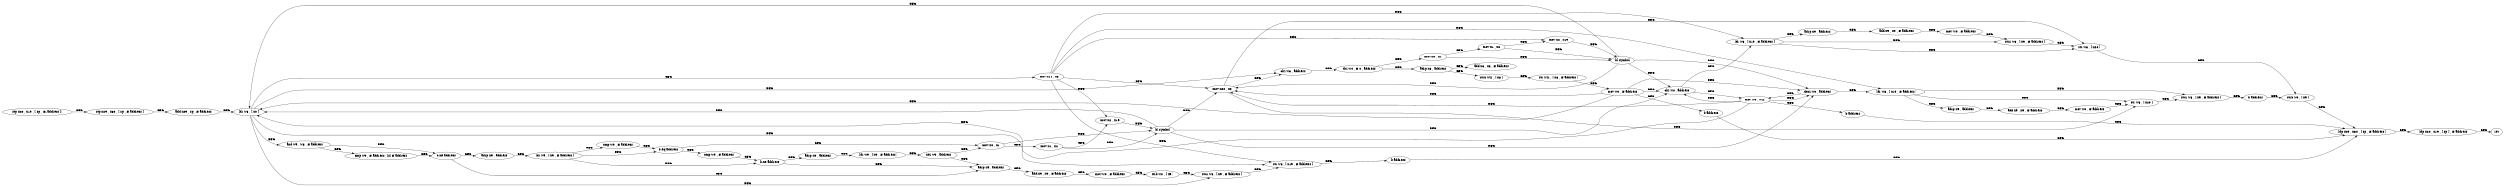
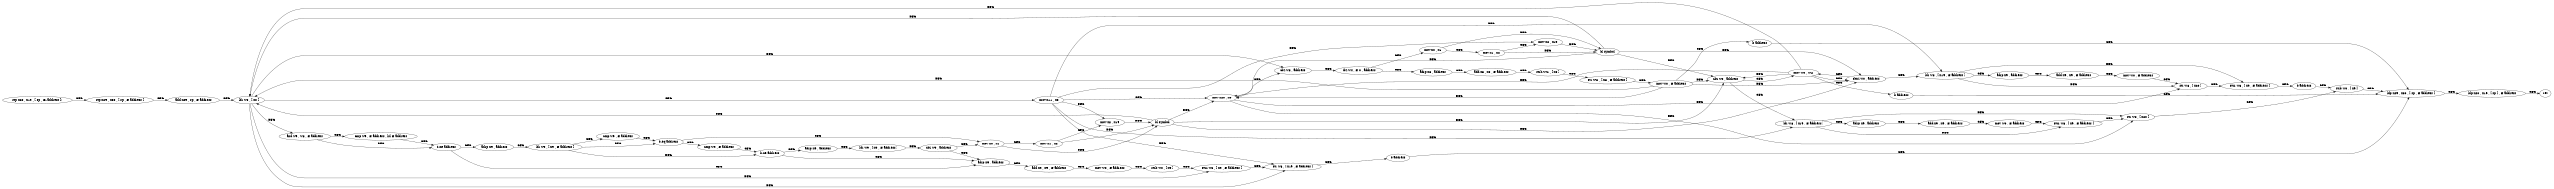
(1462, 73) -> (1522, 72)
